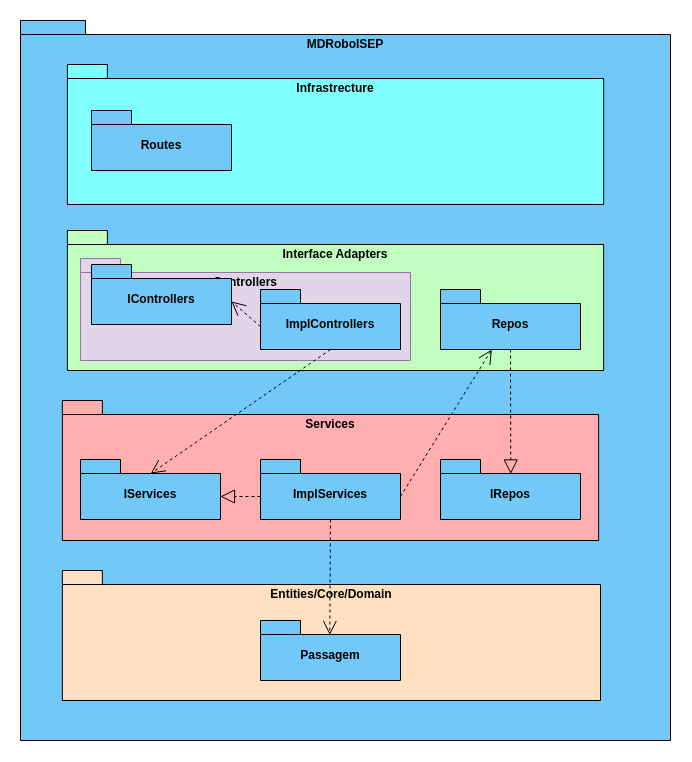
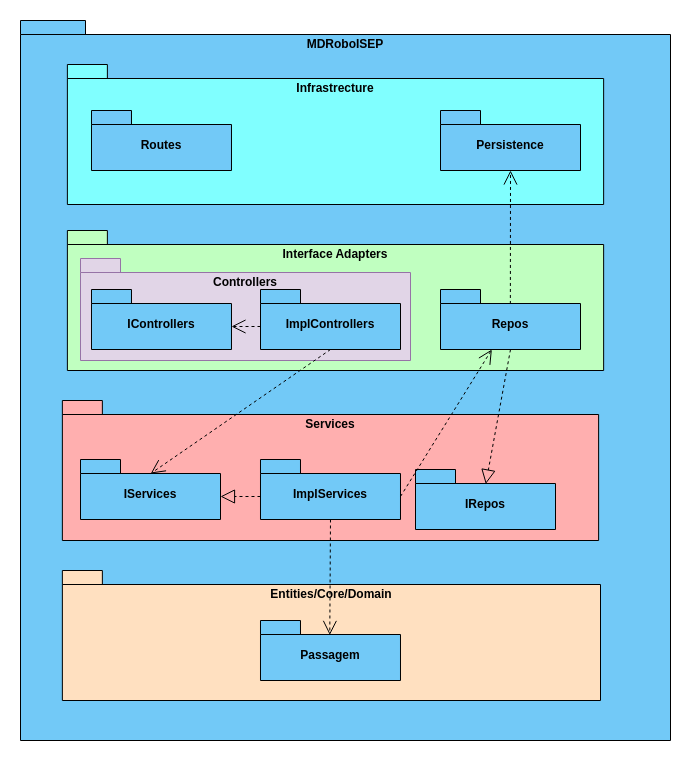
none -> (511, 141)
none -> (510, 239)
(161, 295) -> (161, 320)
(511, 490) -> (486, 500)
